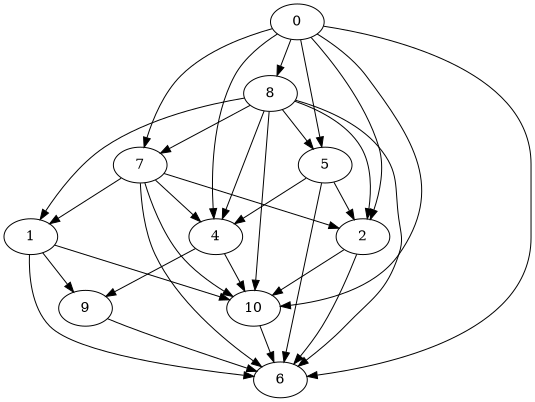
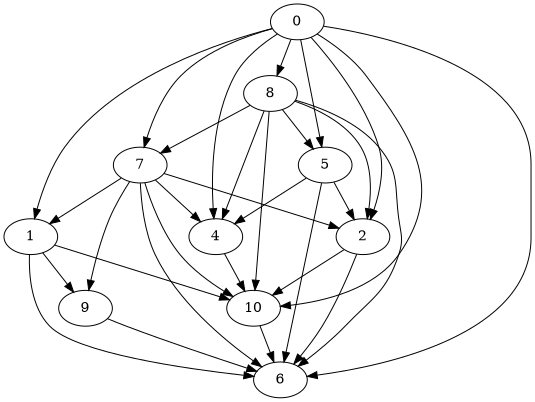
(131, 132) -> (129, 89)
(155, 270) -> (105, 229)
